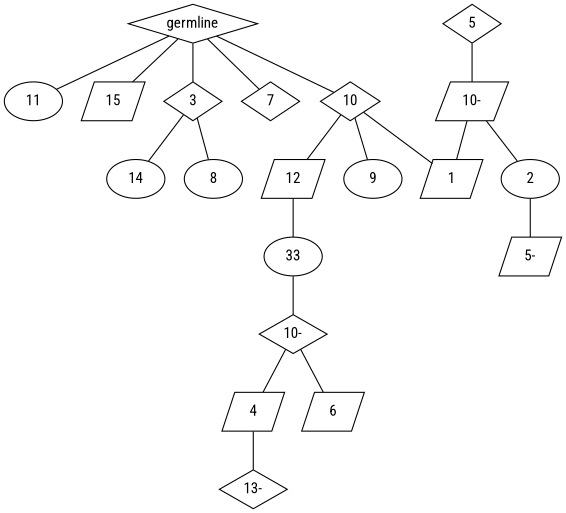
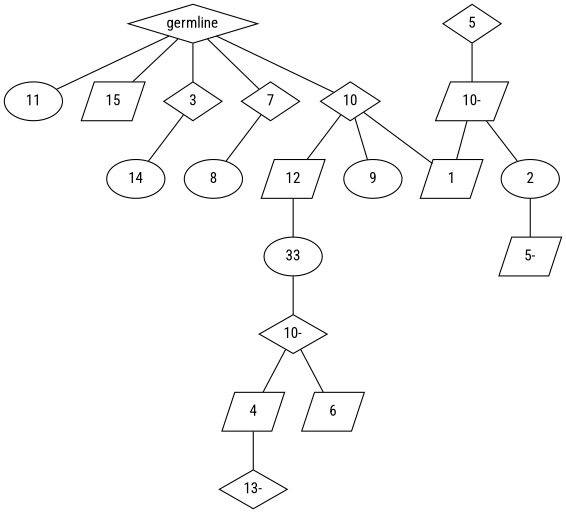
(203, 139) -> (244, 138)
